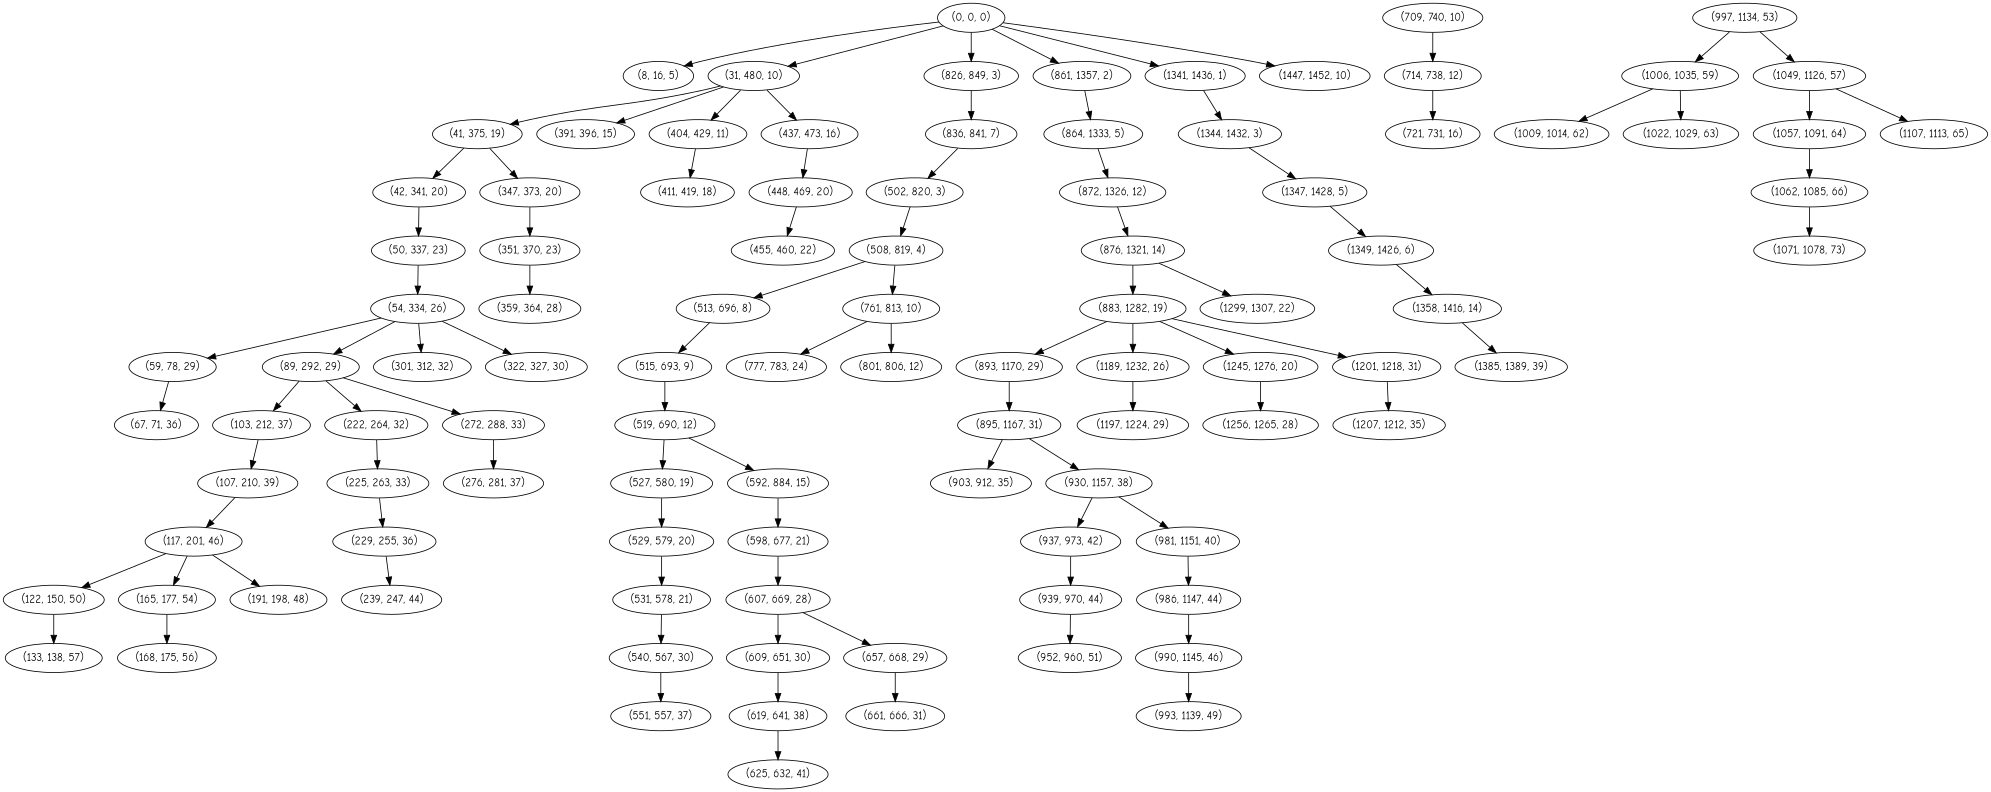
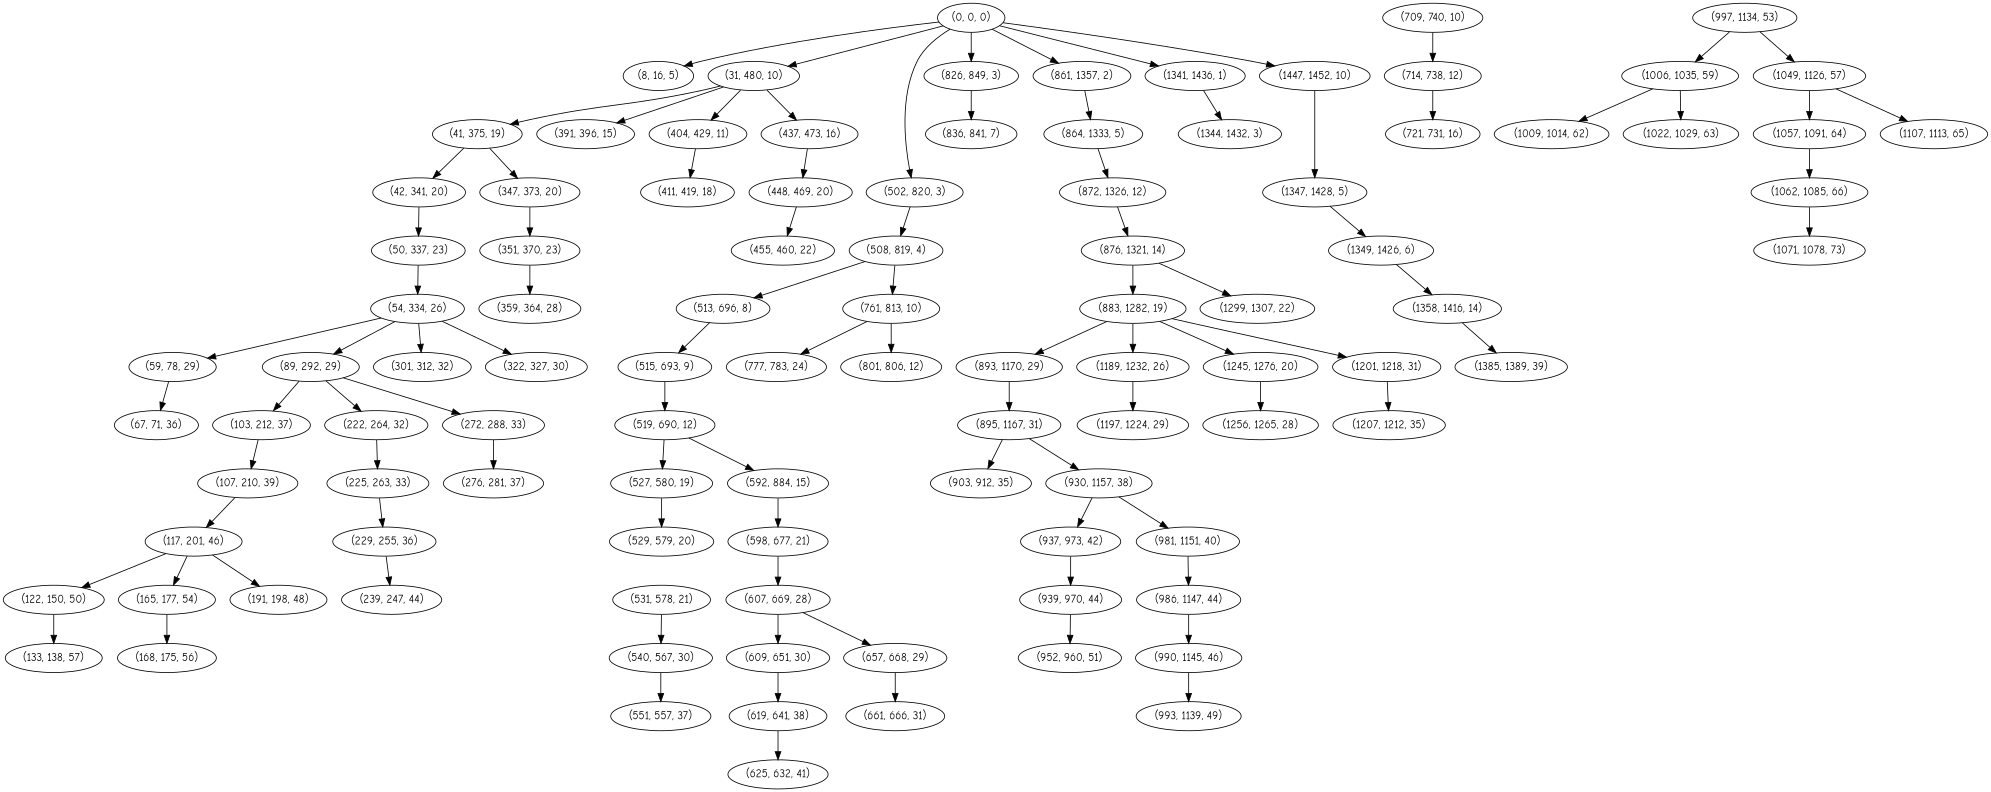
(946, 160) -> (908, 92)
(1269, 161) -> (1315, 130)
(662, 567) -> none
